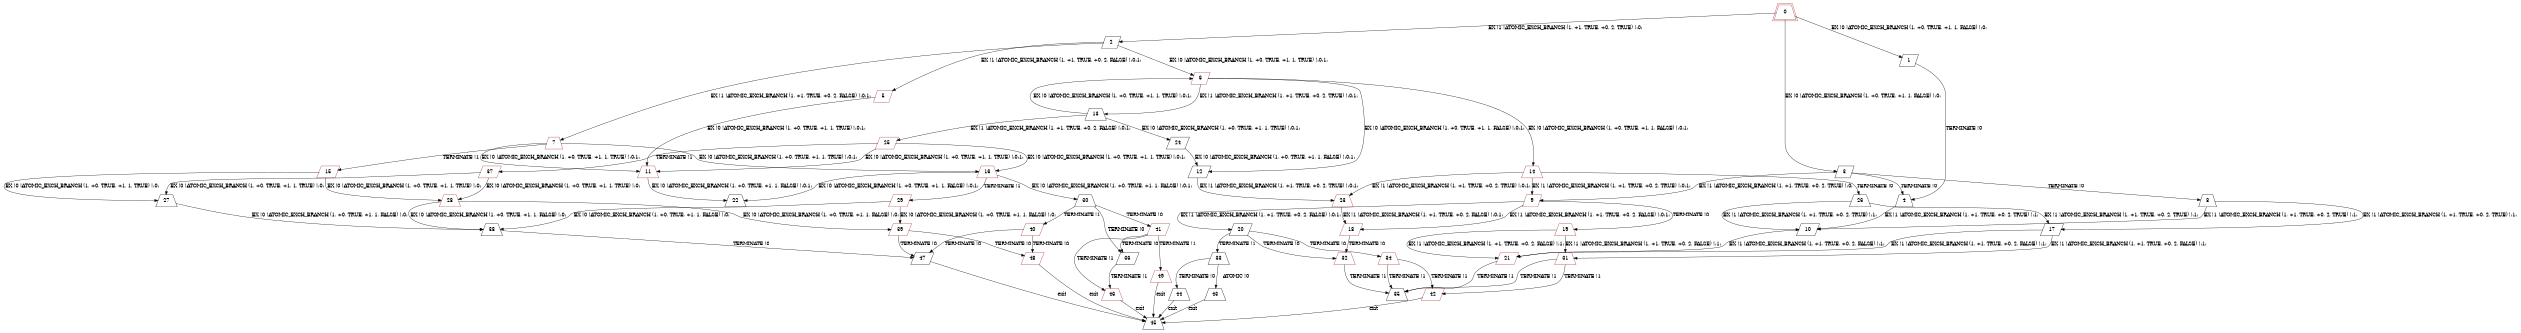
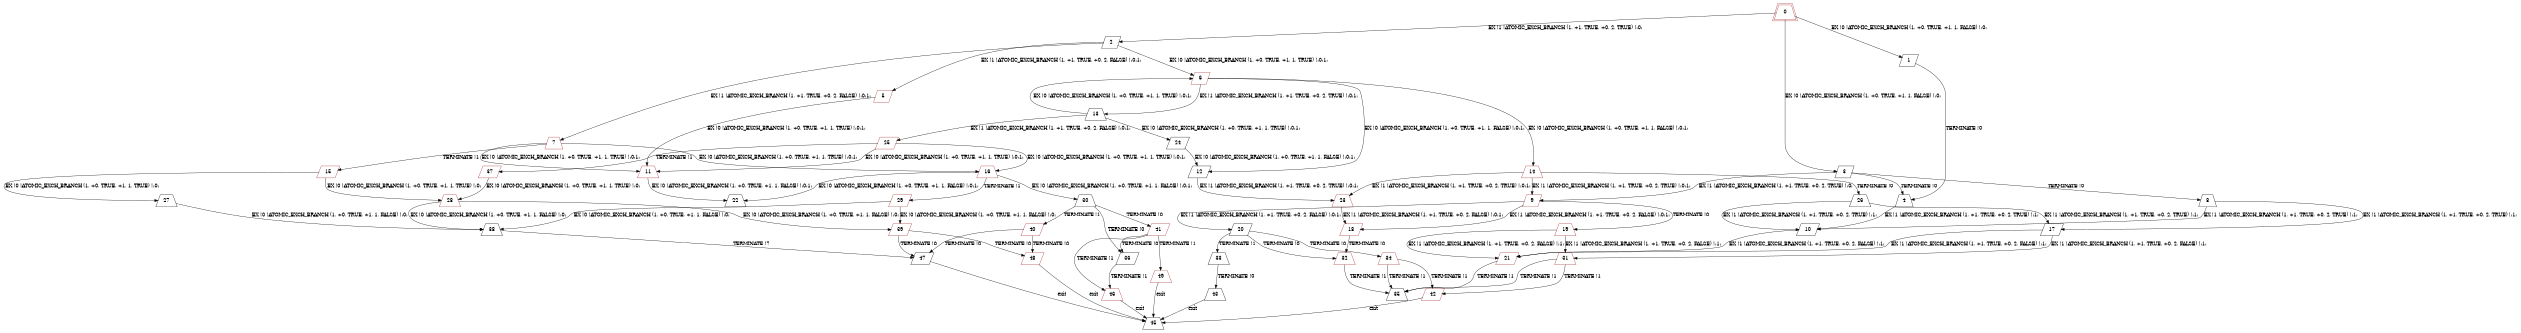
(321, 178) -> none
(751, 244) -> (751, 244)
(1236, 277) -> (1236, 277)
(1179, 294) -> none
